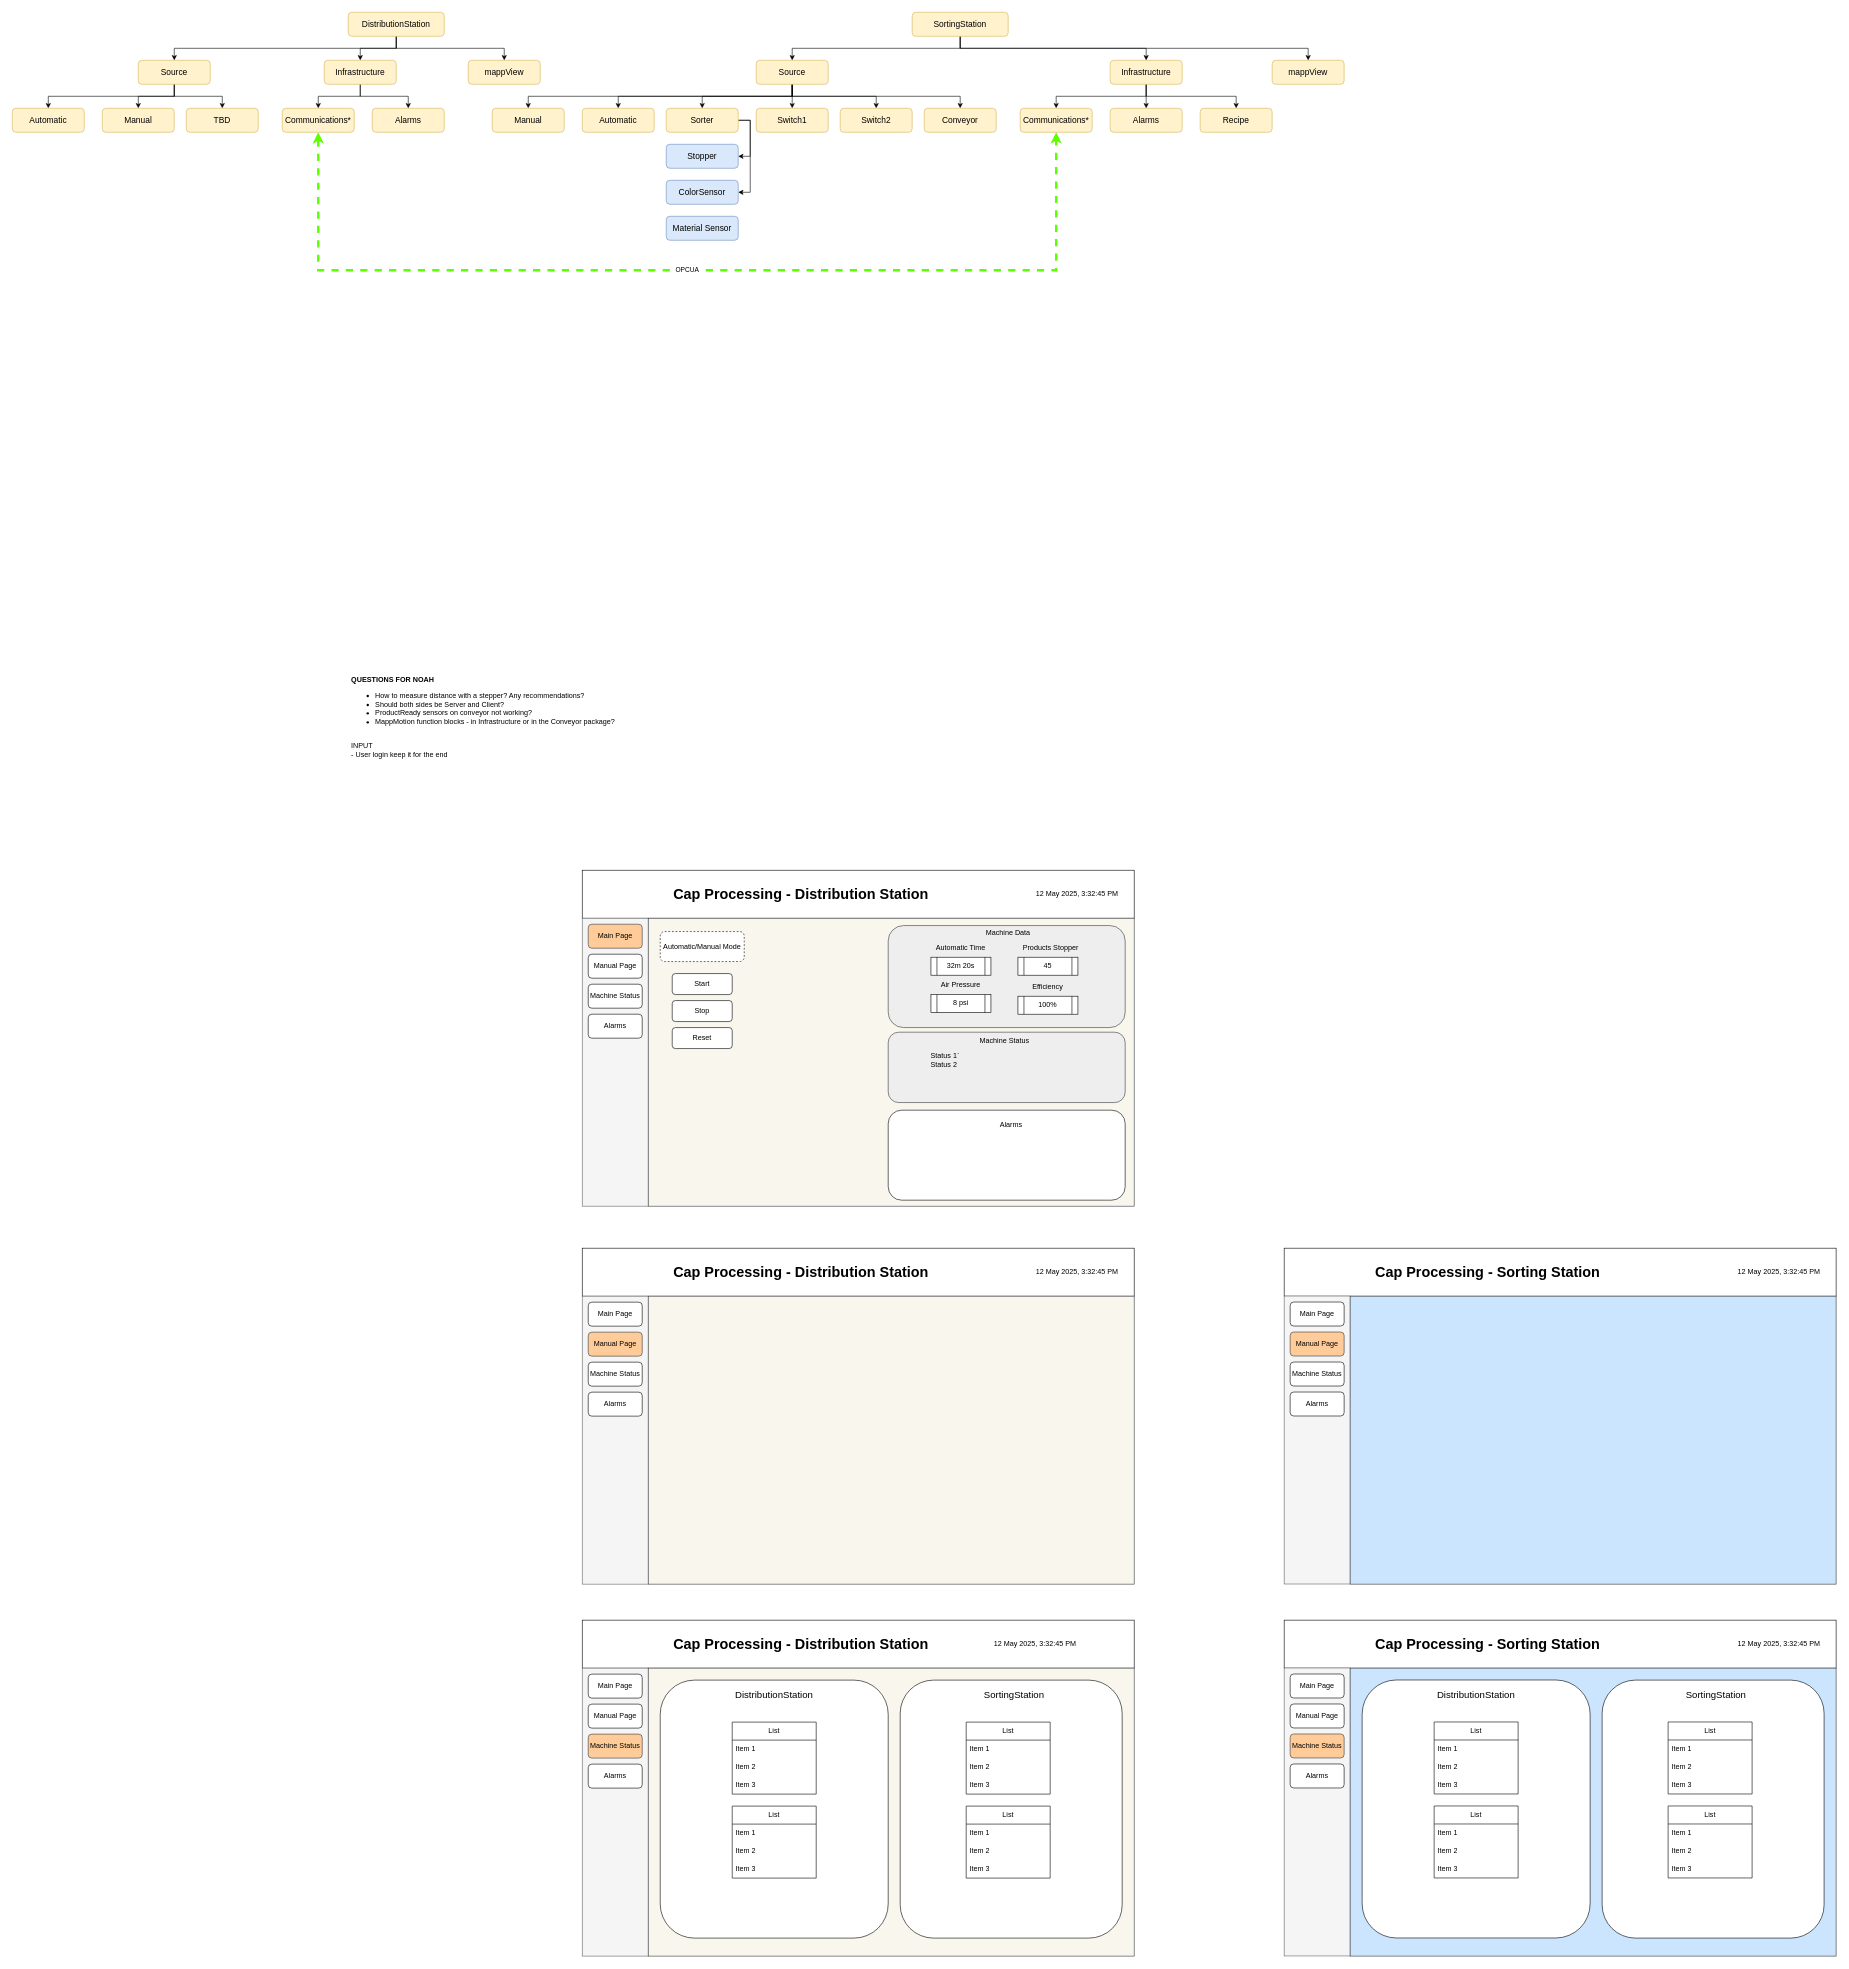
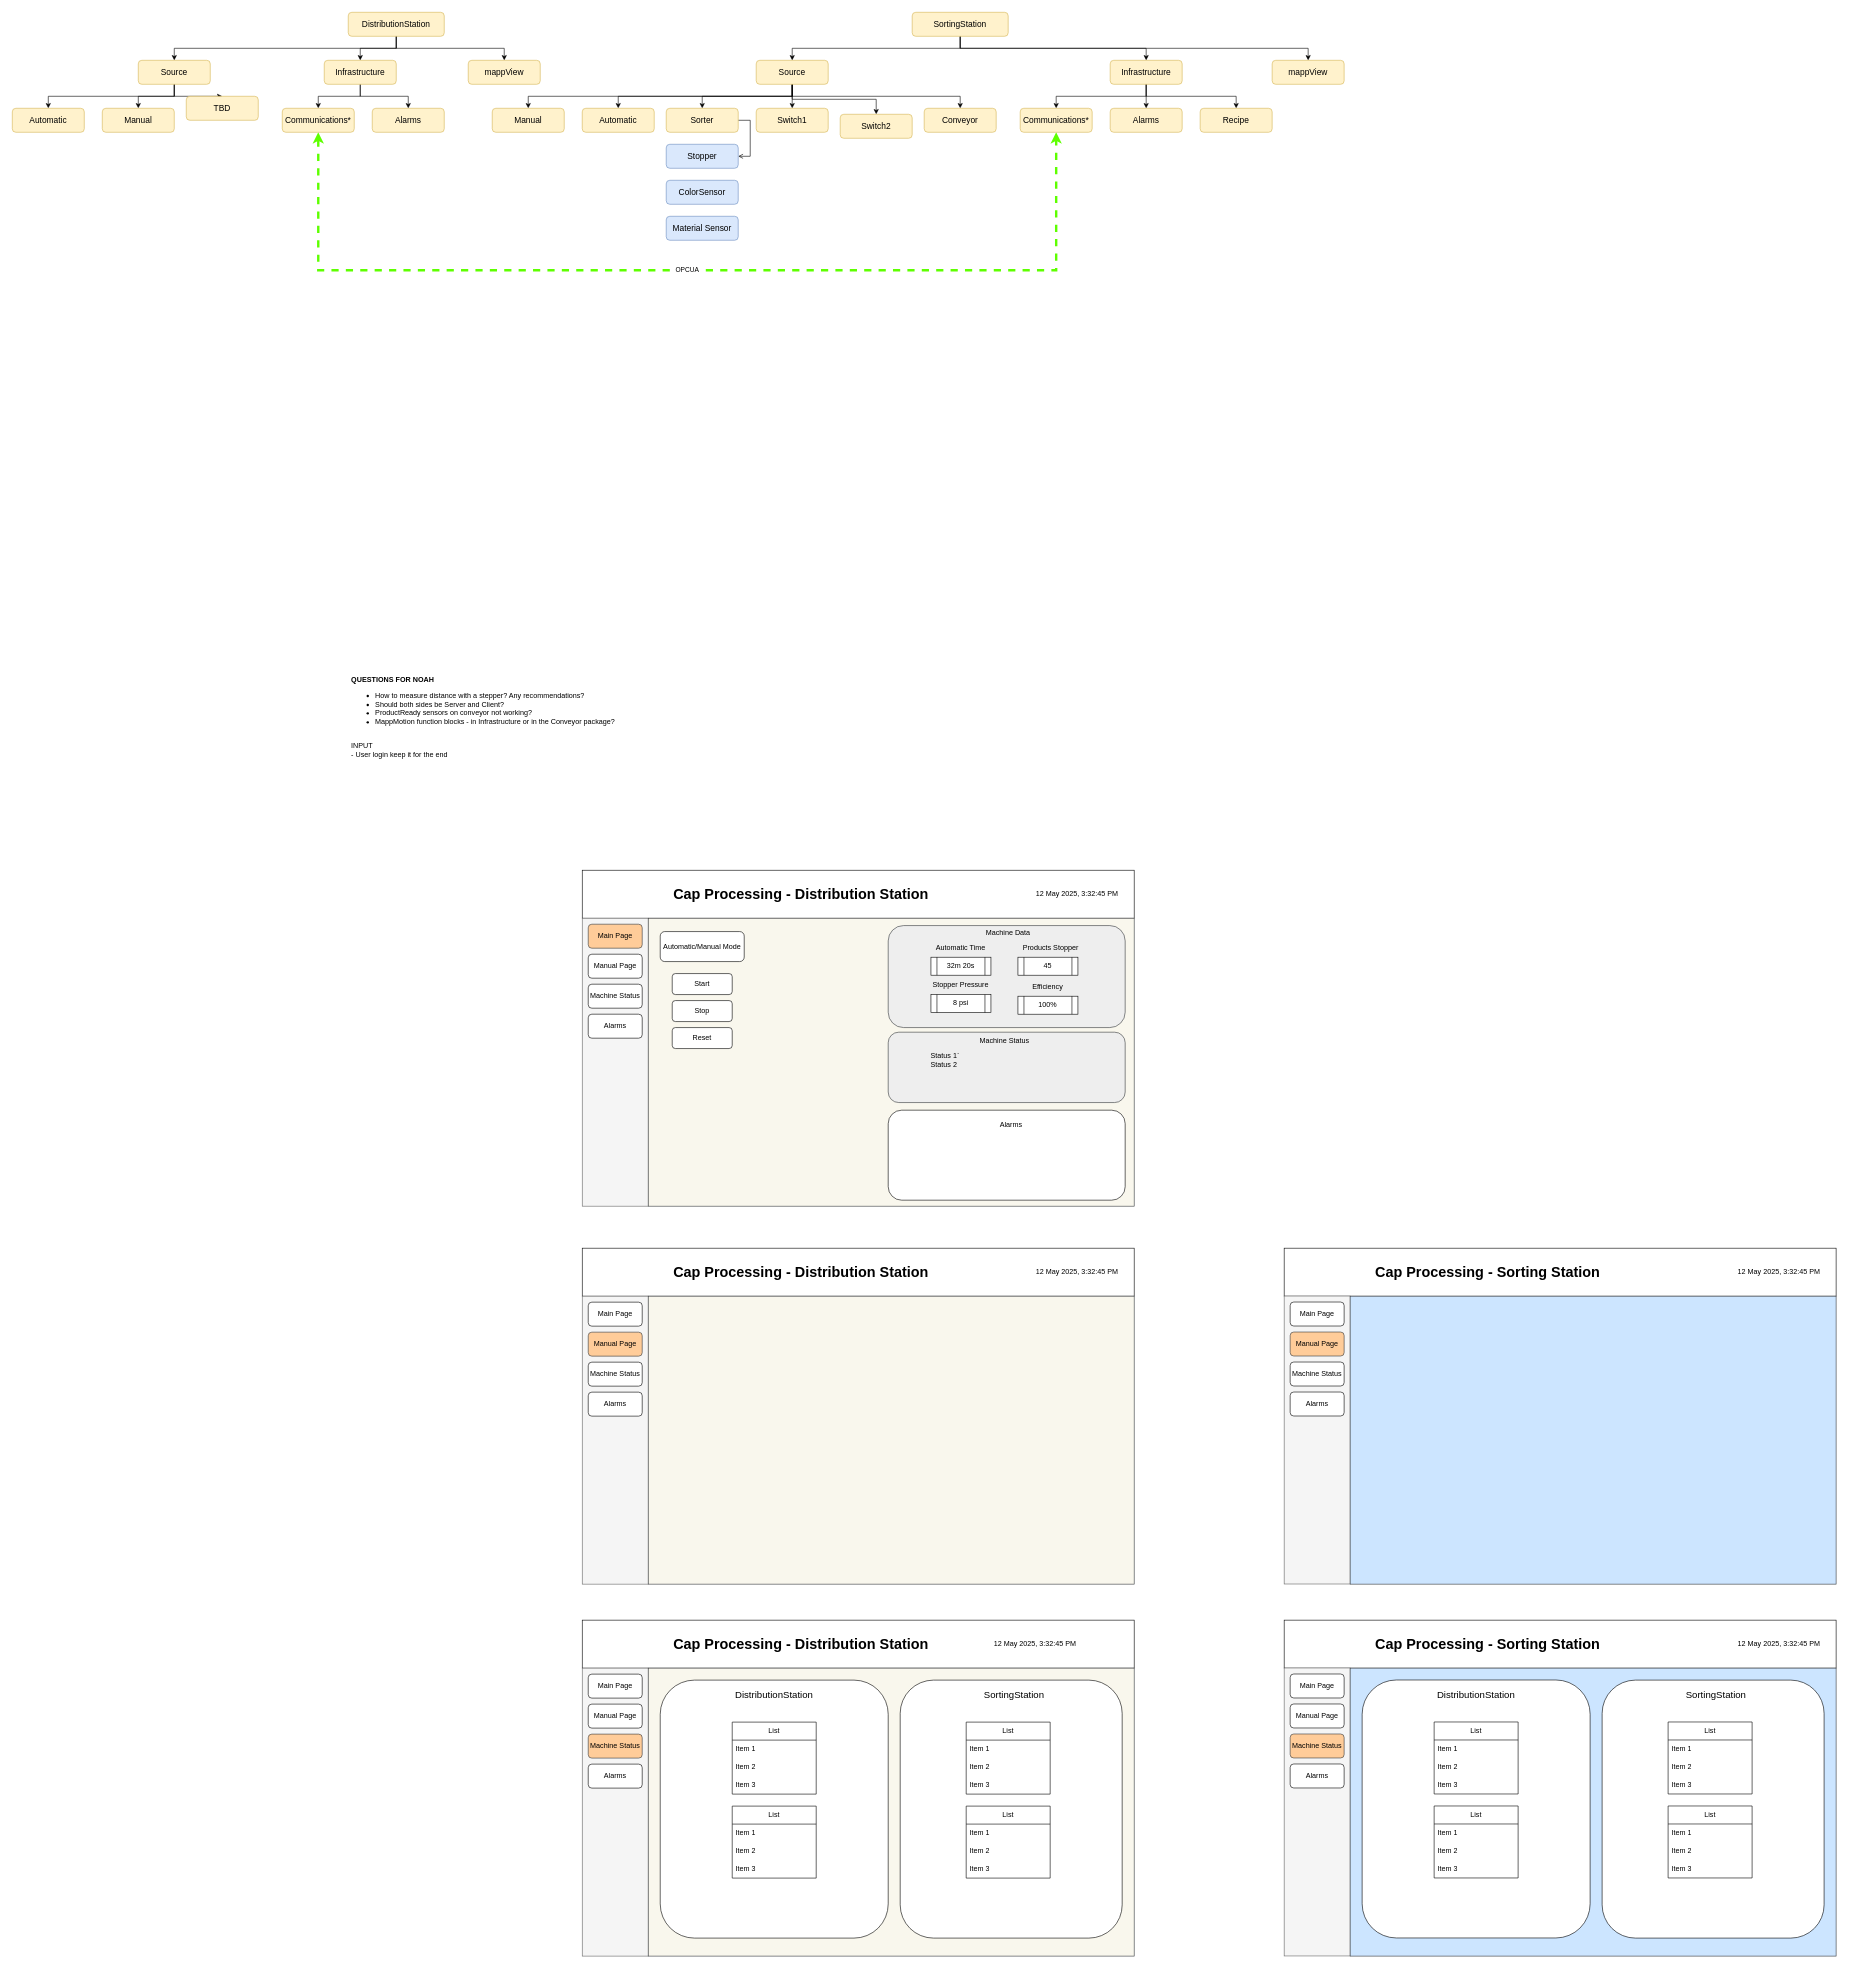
(222, 120) -> (222, 108)
(876, 120) -> (876, 126)
(744, 156) -> (744, 156)
(743, 192) -> none
(702, 947) -> (702, 947)
(961, 986) -> (961, 986)
